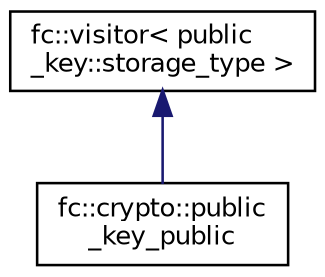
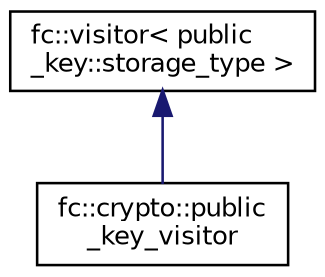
(163, 224) -> (163, 224)
